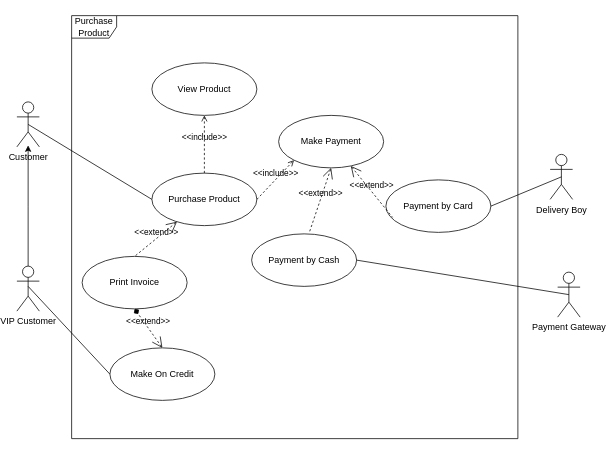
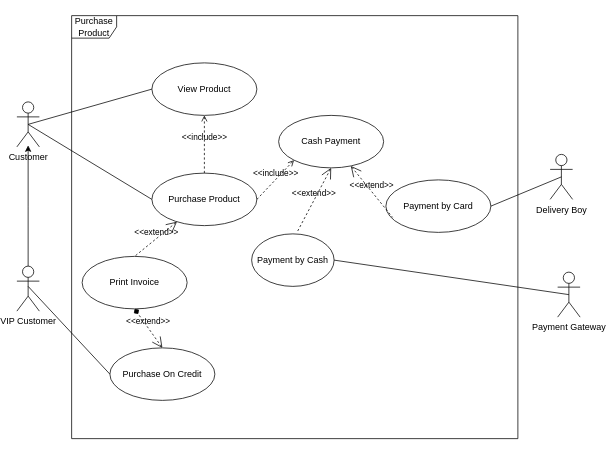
none -> (91, 106)
(331, 141) -> (331, 141)
(304, 260) -> (293, 260)
(162, 374) -> (162, 374)
